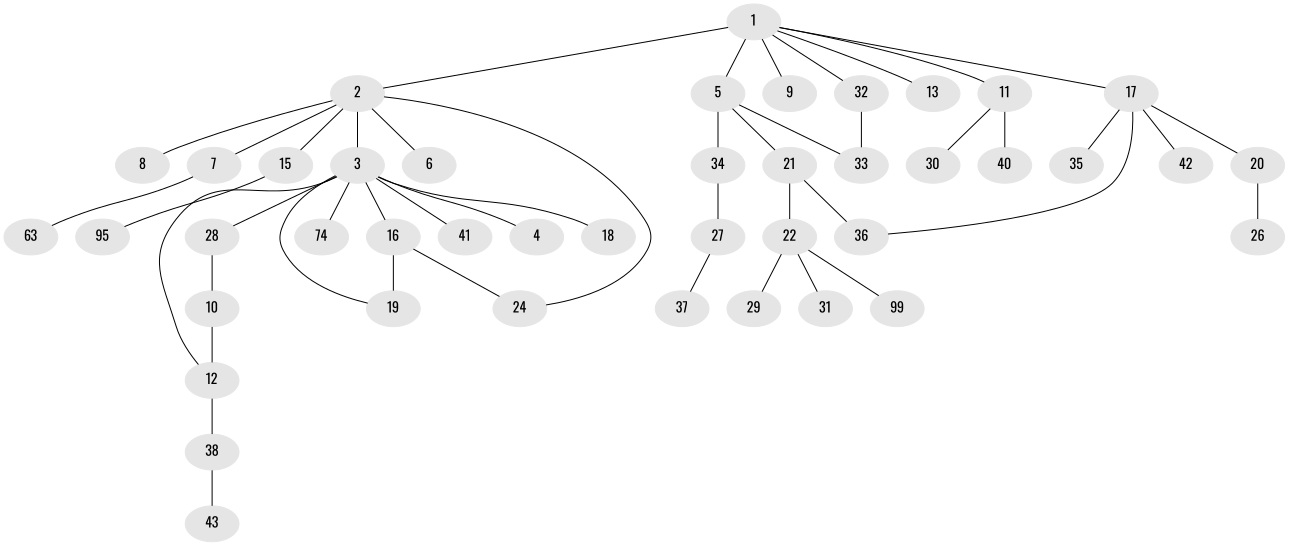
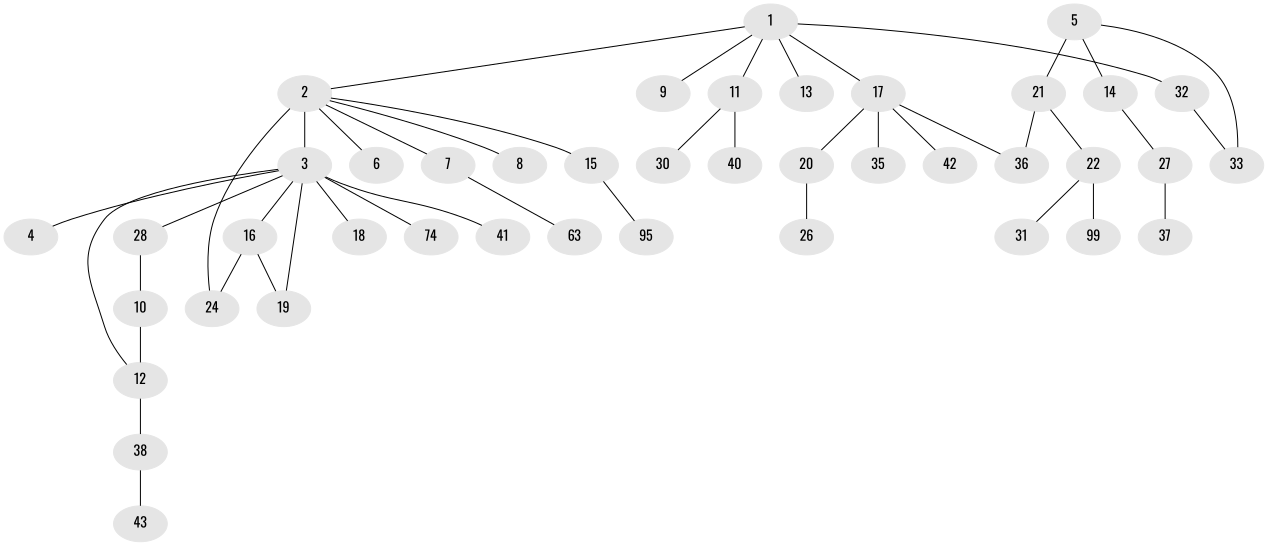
(736, 58) -> none
(718, 165) -> (1110, 94)
(754, 309) -> none
